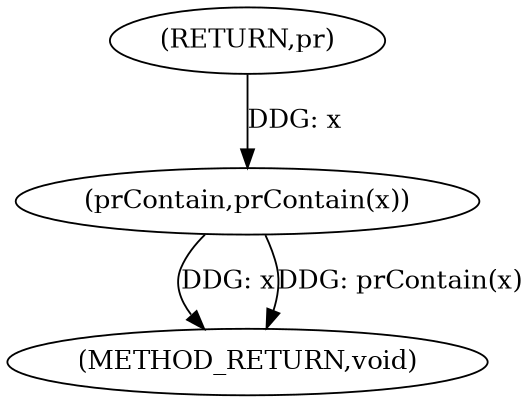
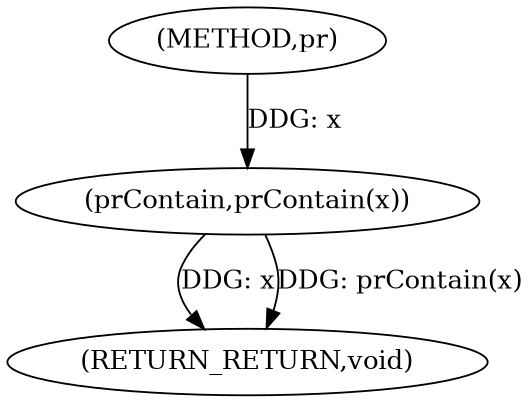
(248, 41) -> (248, 41)
(248, 362) -> (248, 362)
